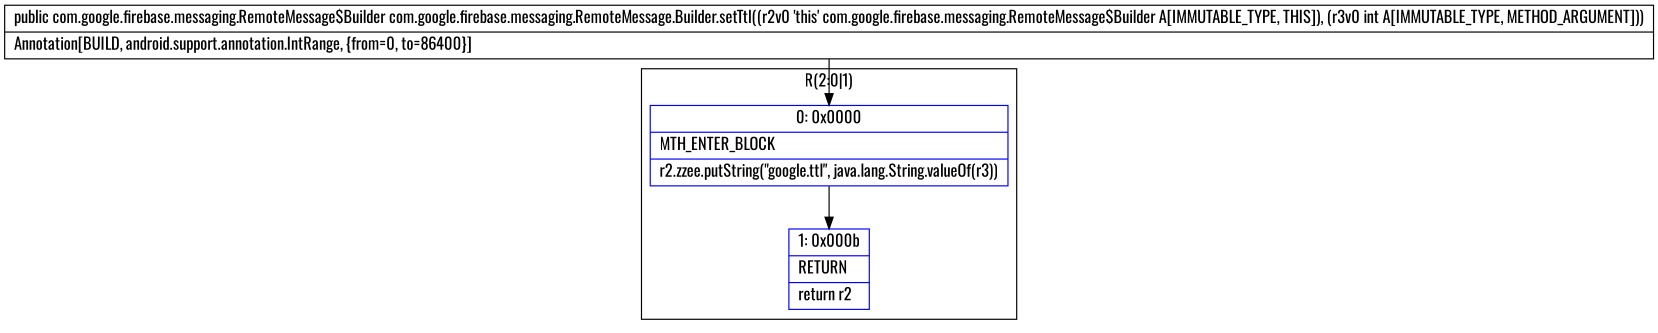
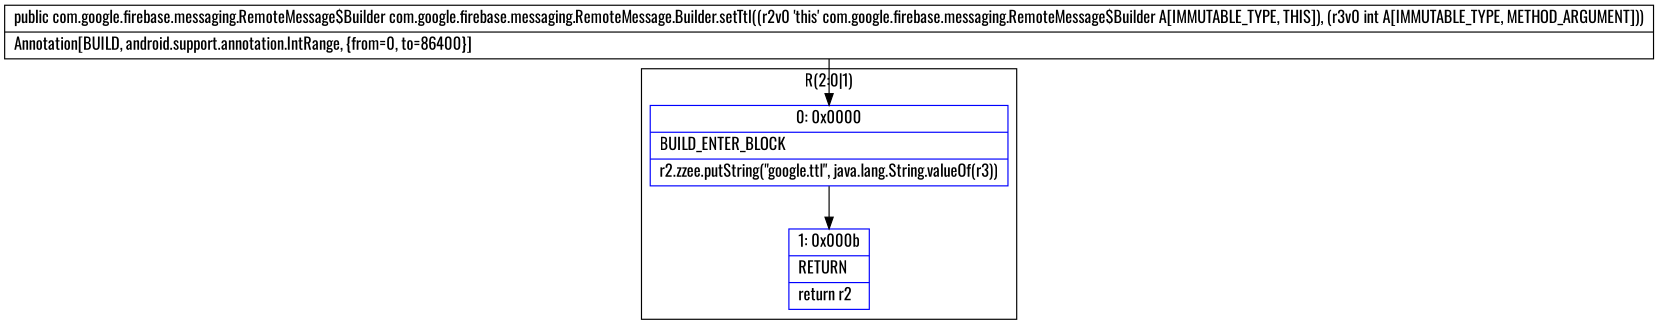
(718, 145) -> (723, 145)
